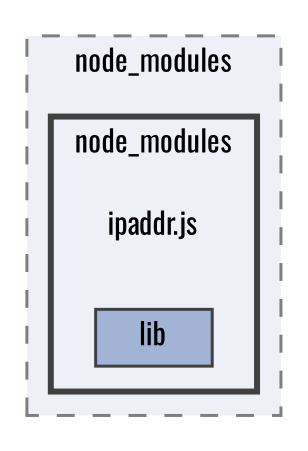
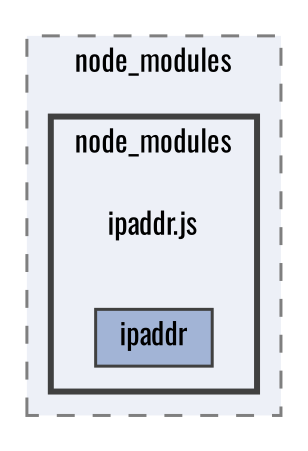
(154, 338) -> (154, 338)
